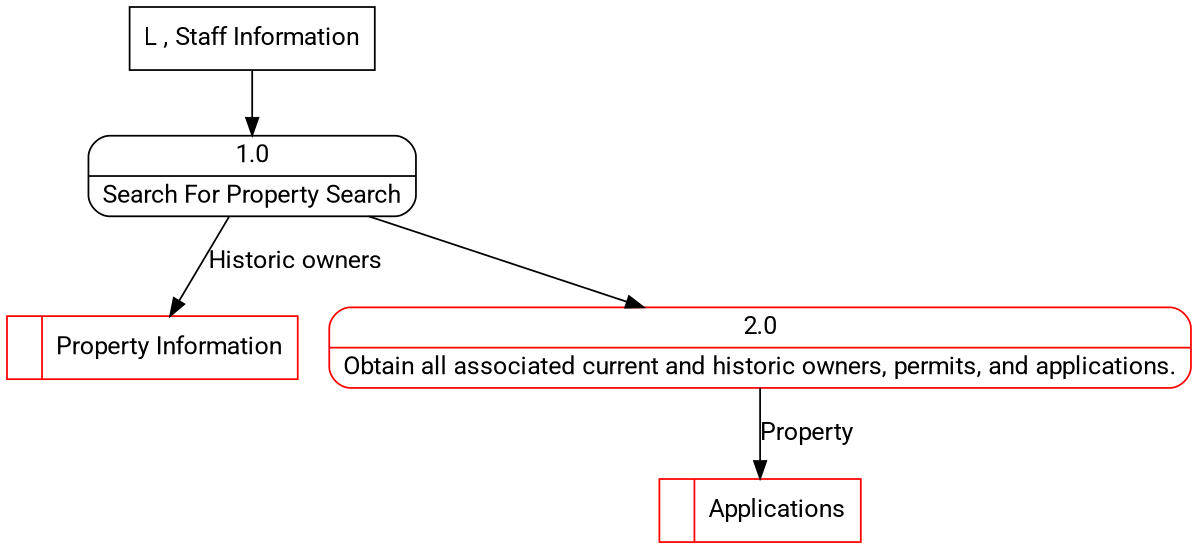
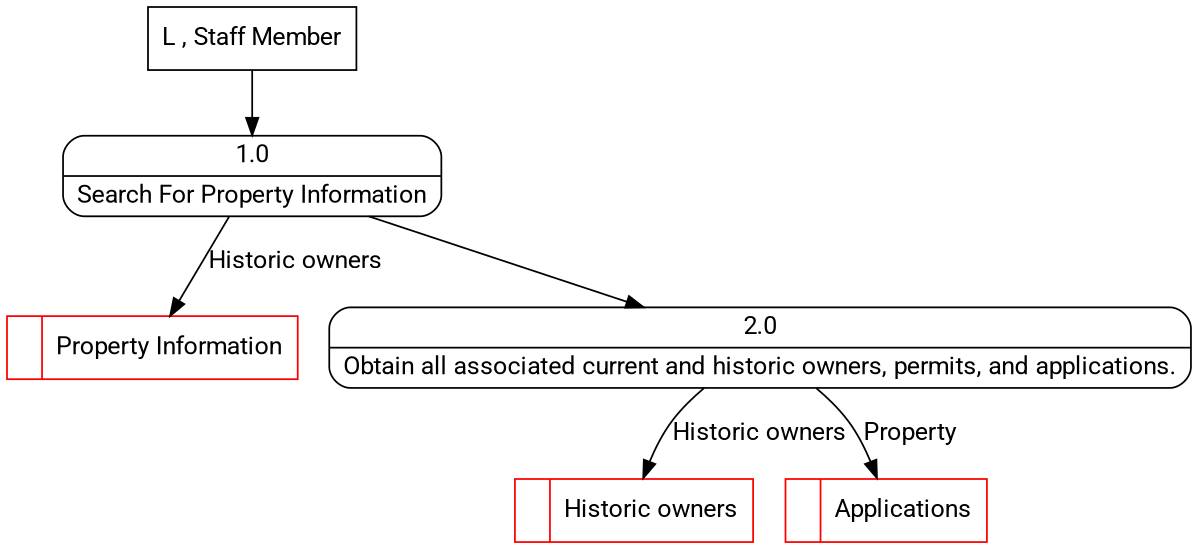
(252, 39) -> (252, 39)
(252, 195) -> (252, 195)
(760, 348) -> (760, 348)
none -> (634, 511)
